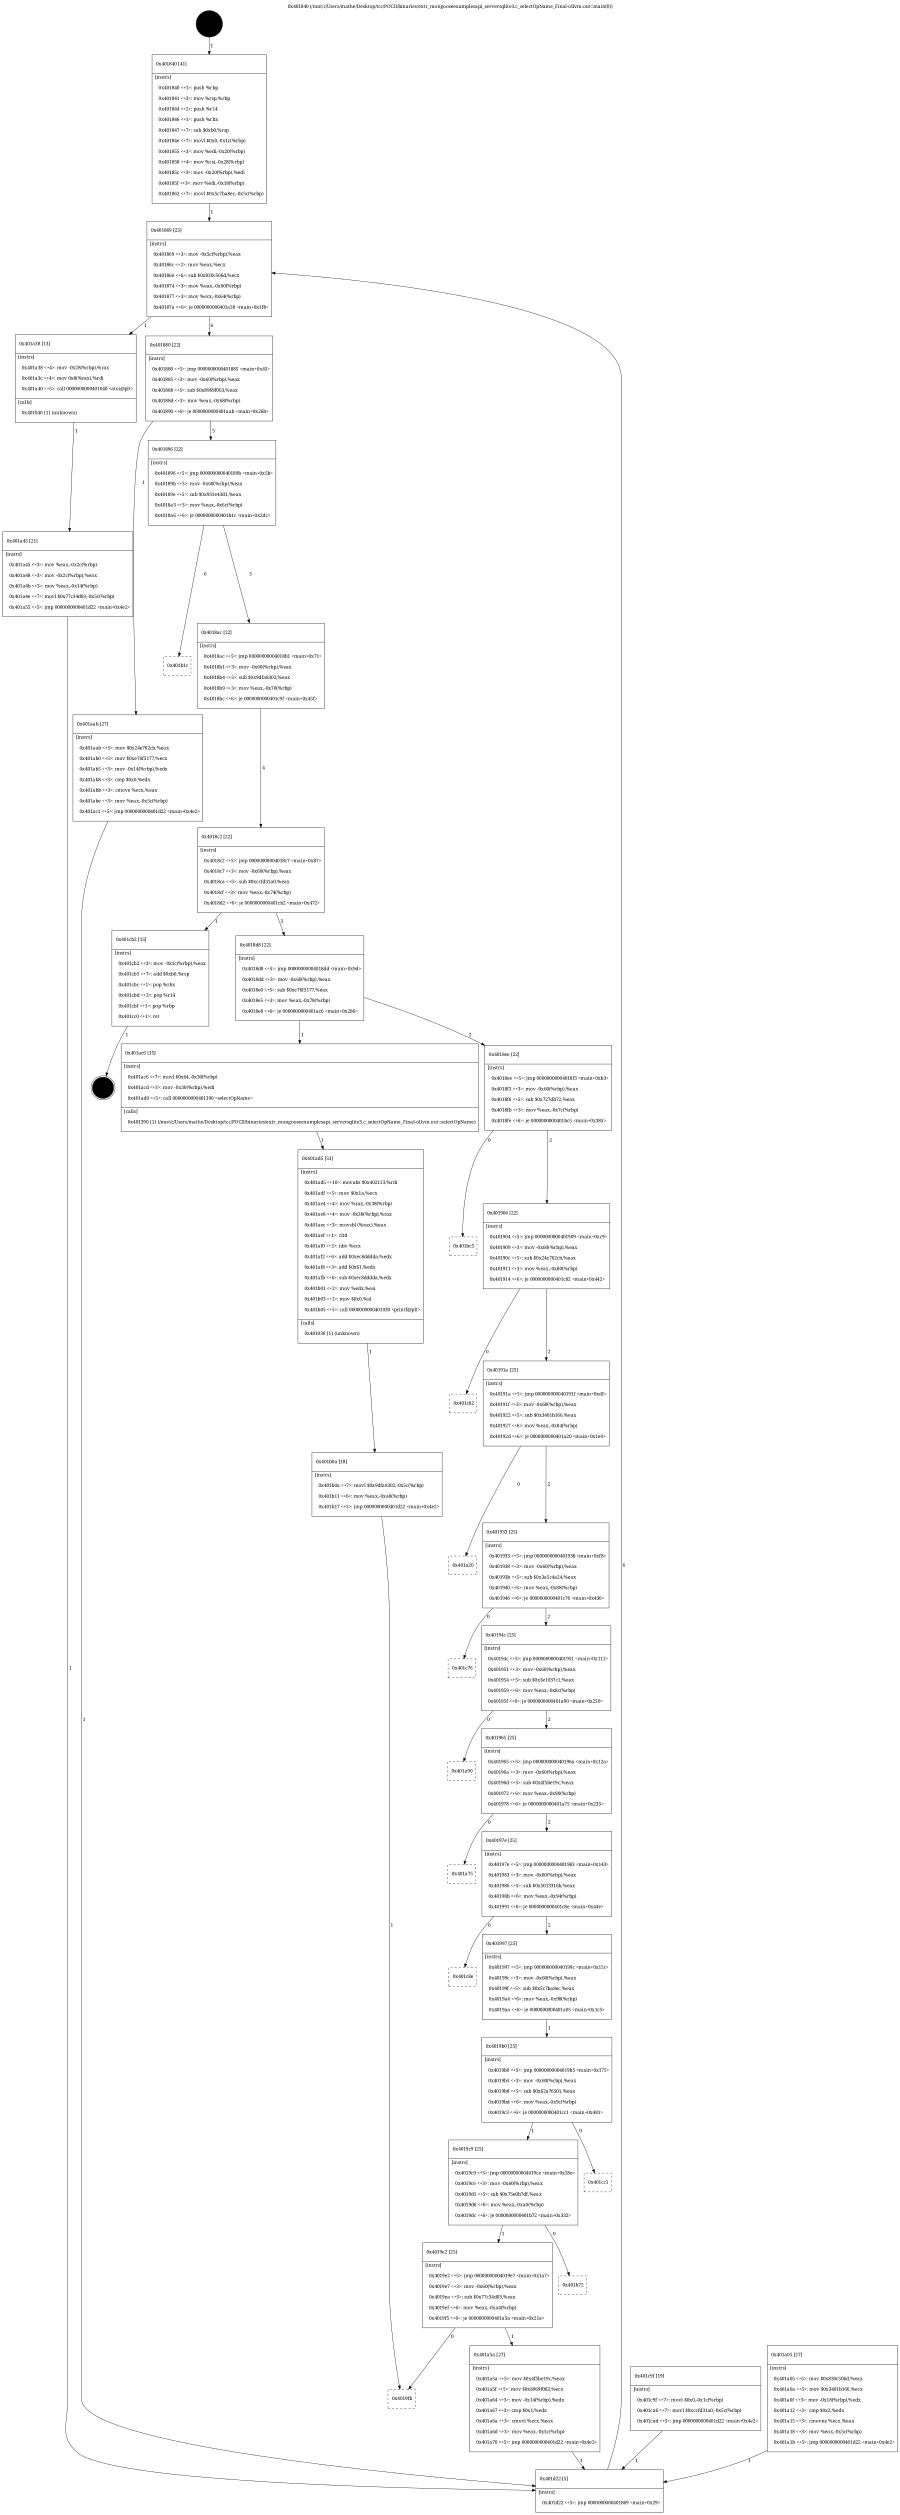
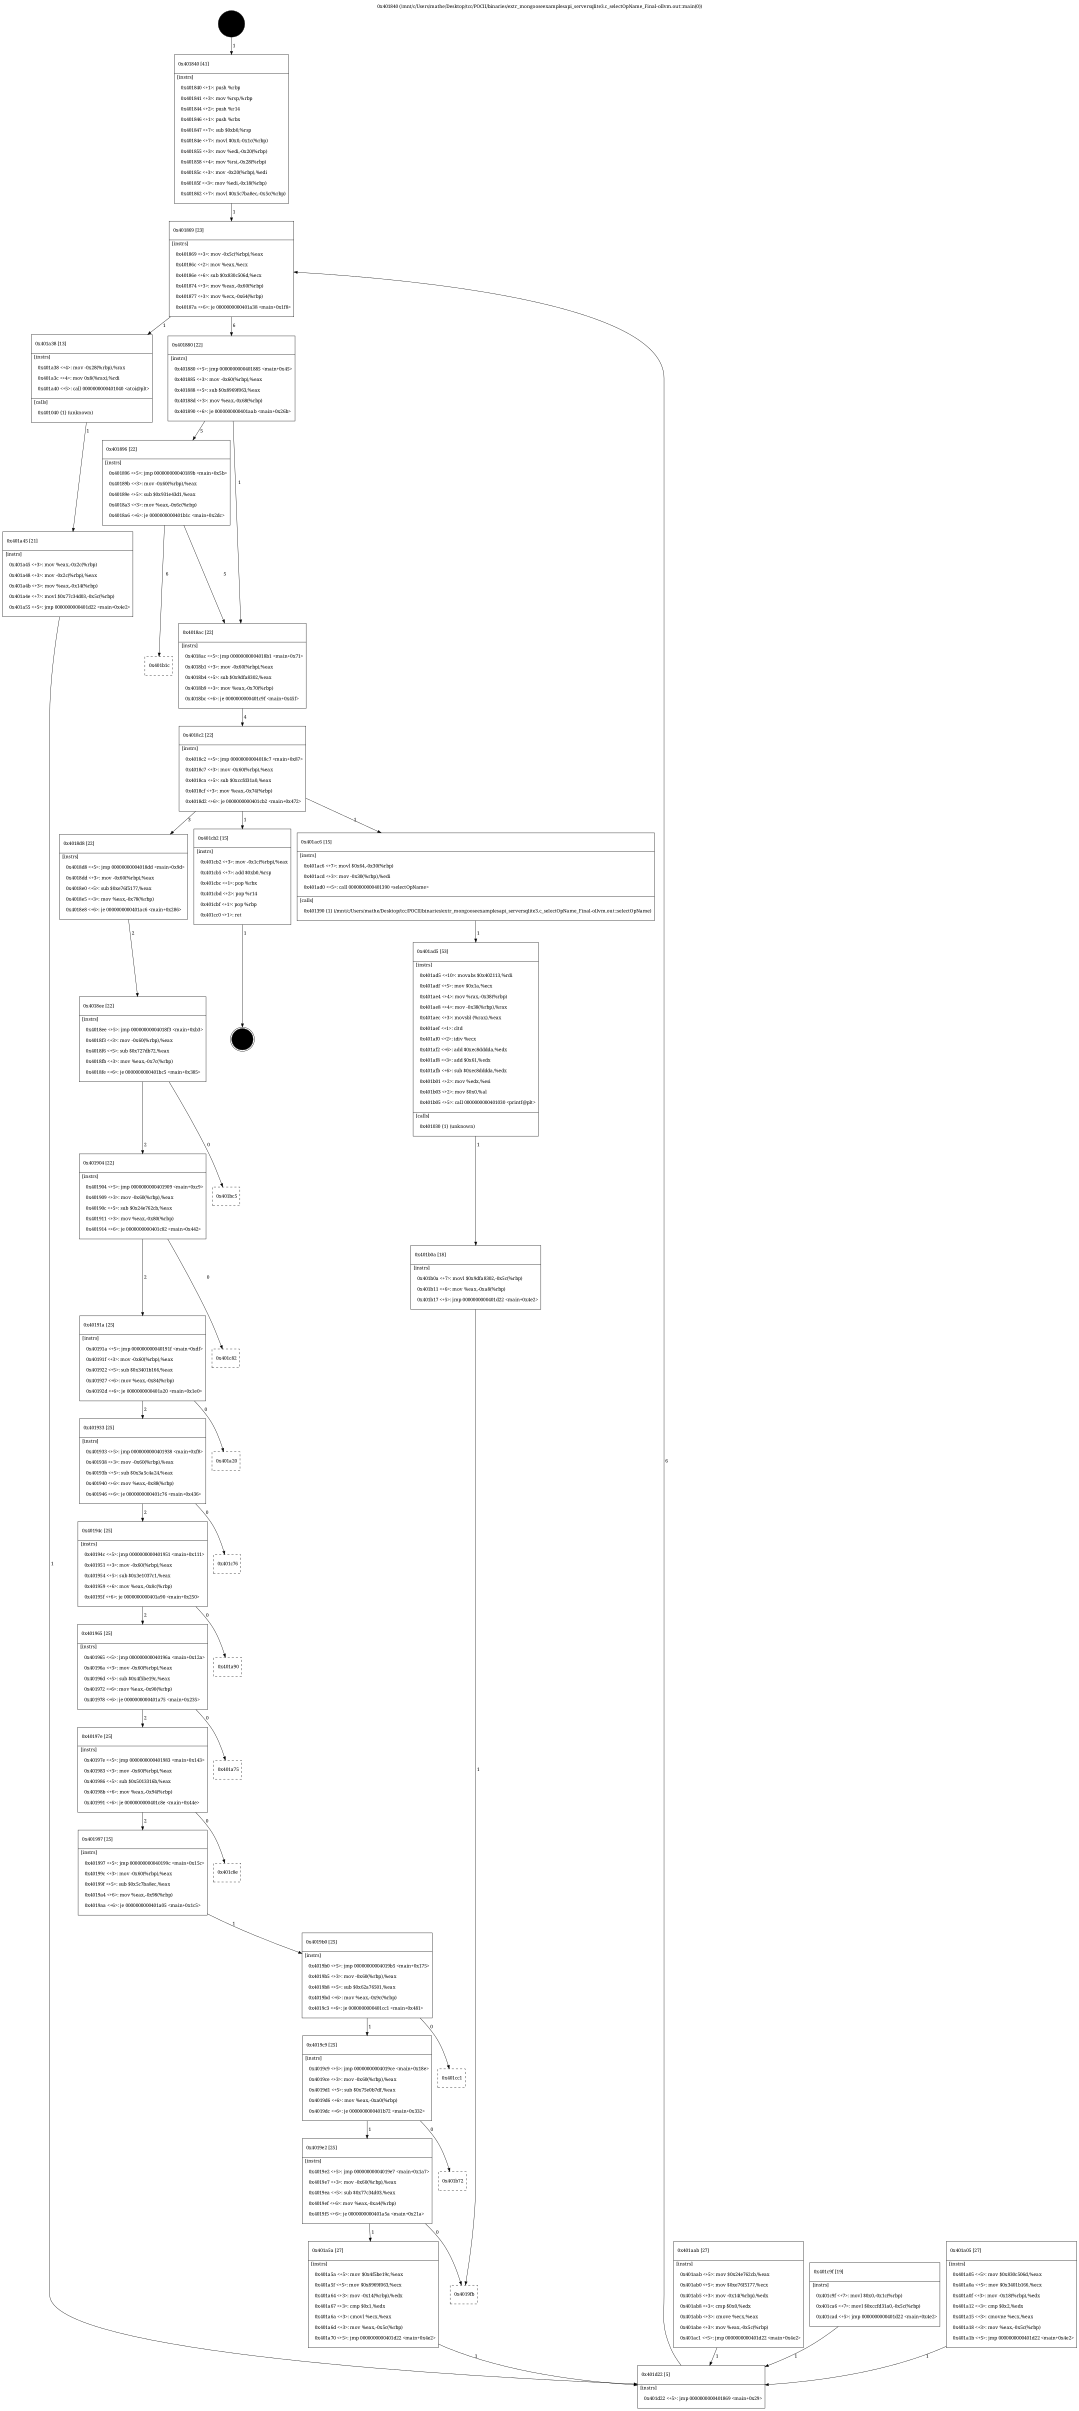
(133, 564) -> (237, 520)
(300, 1031) -> (342, 815)
